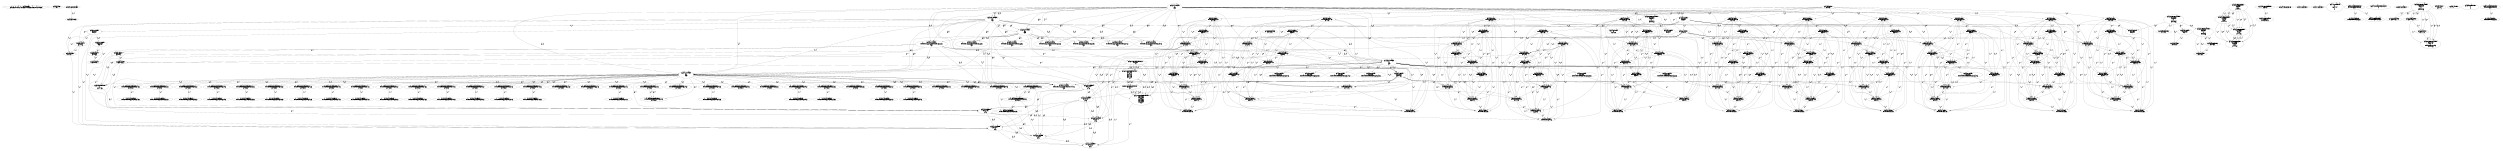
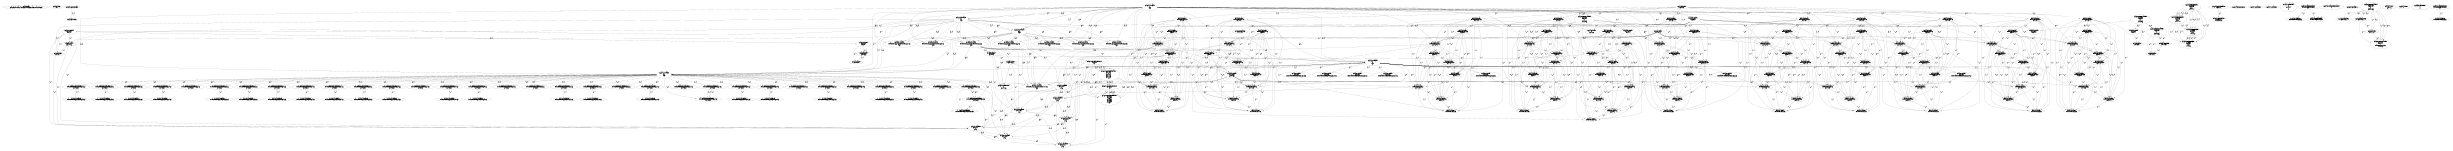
(1466, 31) -> (1555, 27)
(2164, 32) -> none
